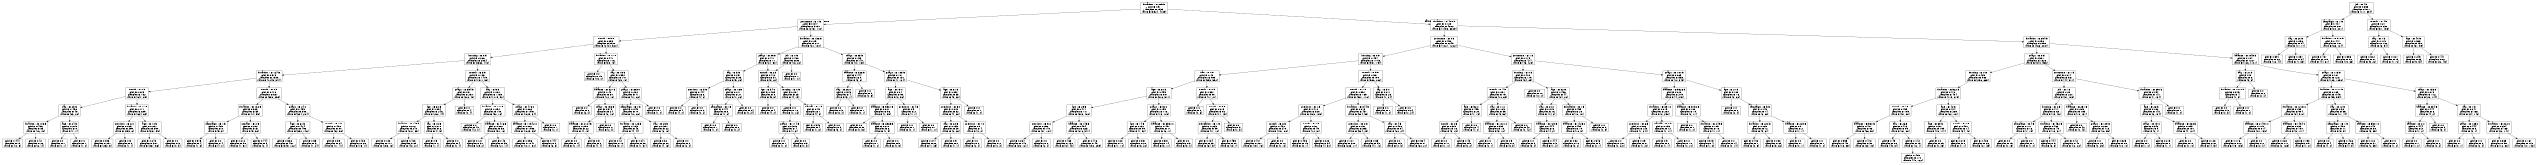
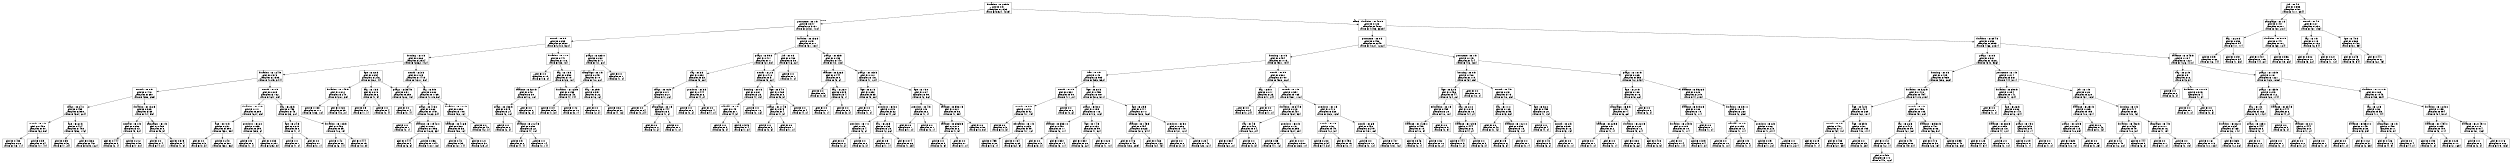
(624, 84) -> (566, 84)
(450, 102) -> (386, 85)
(790, 118) -> (777, 101)
